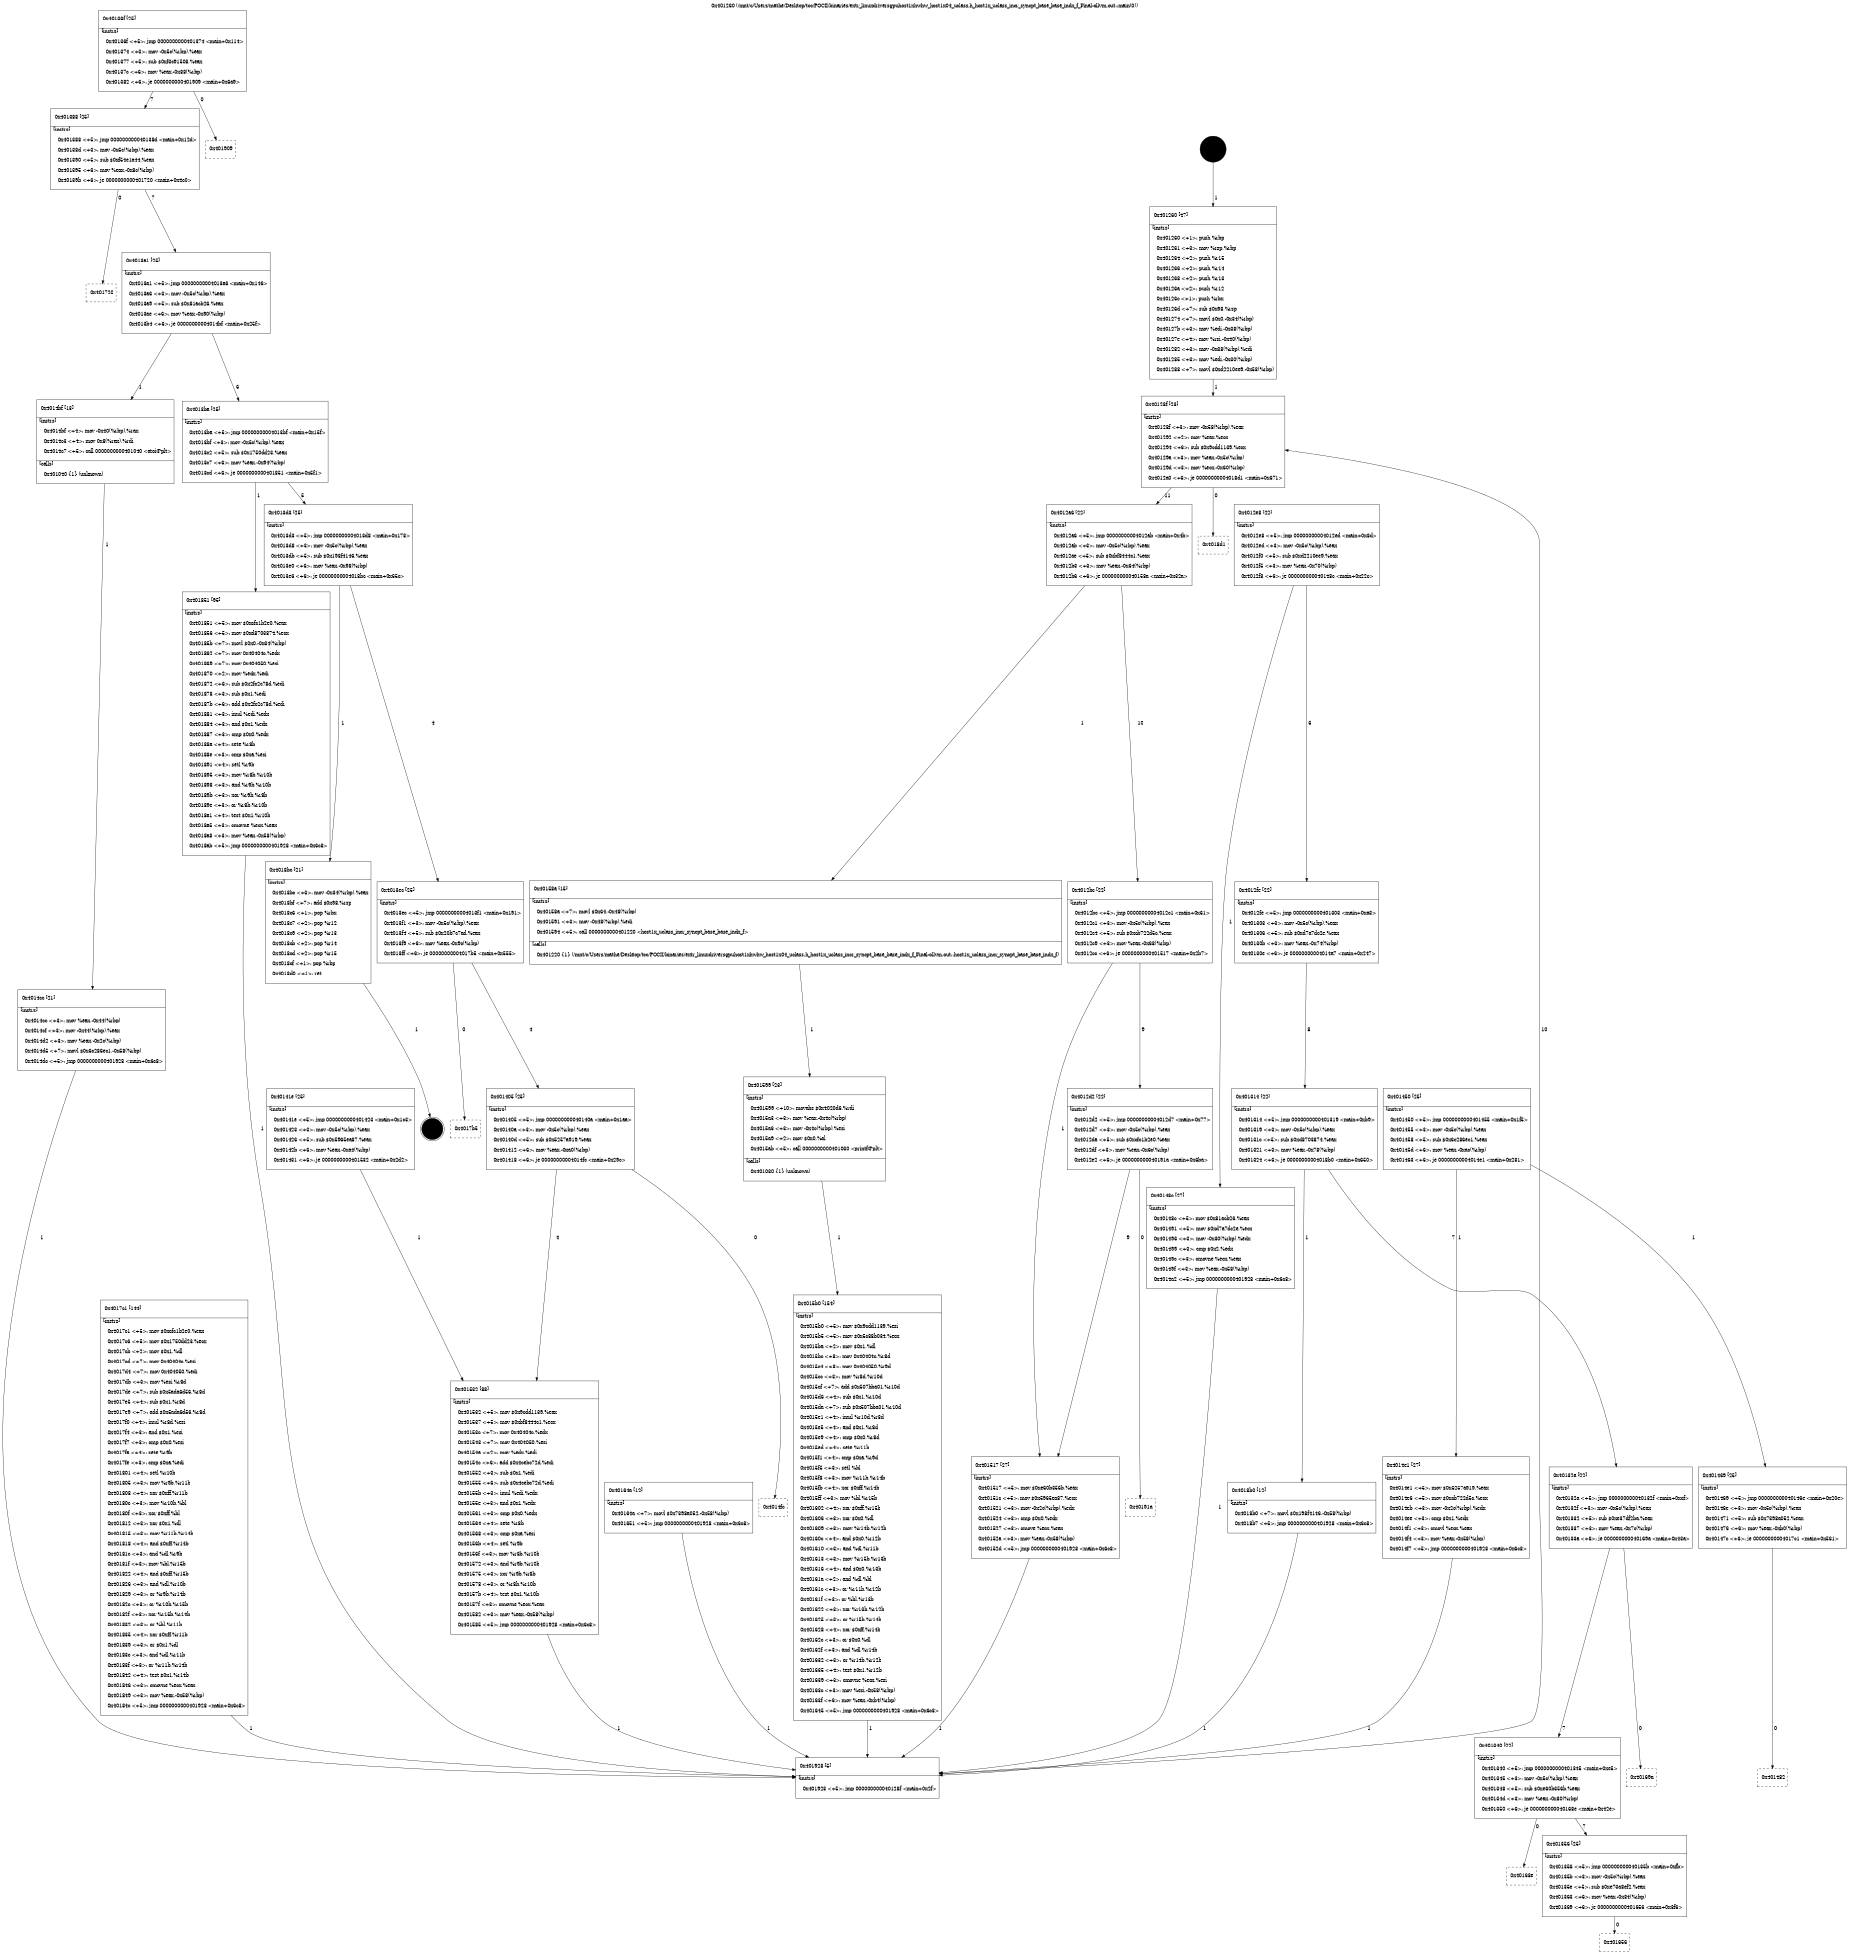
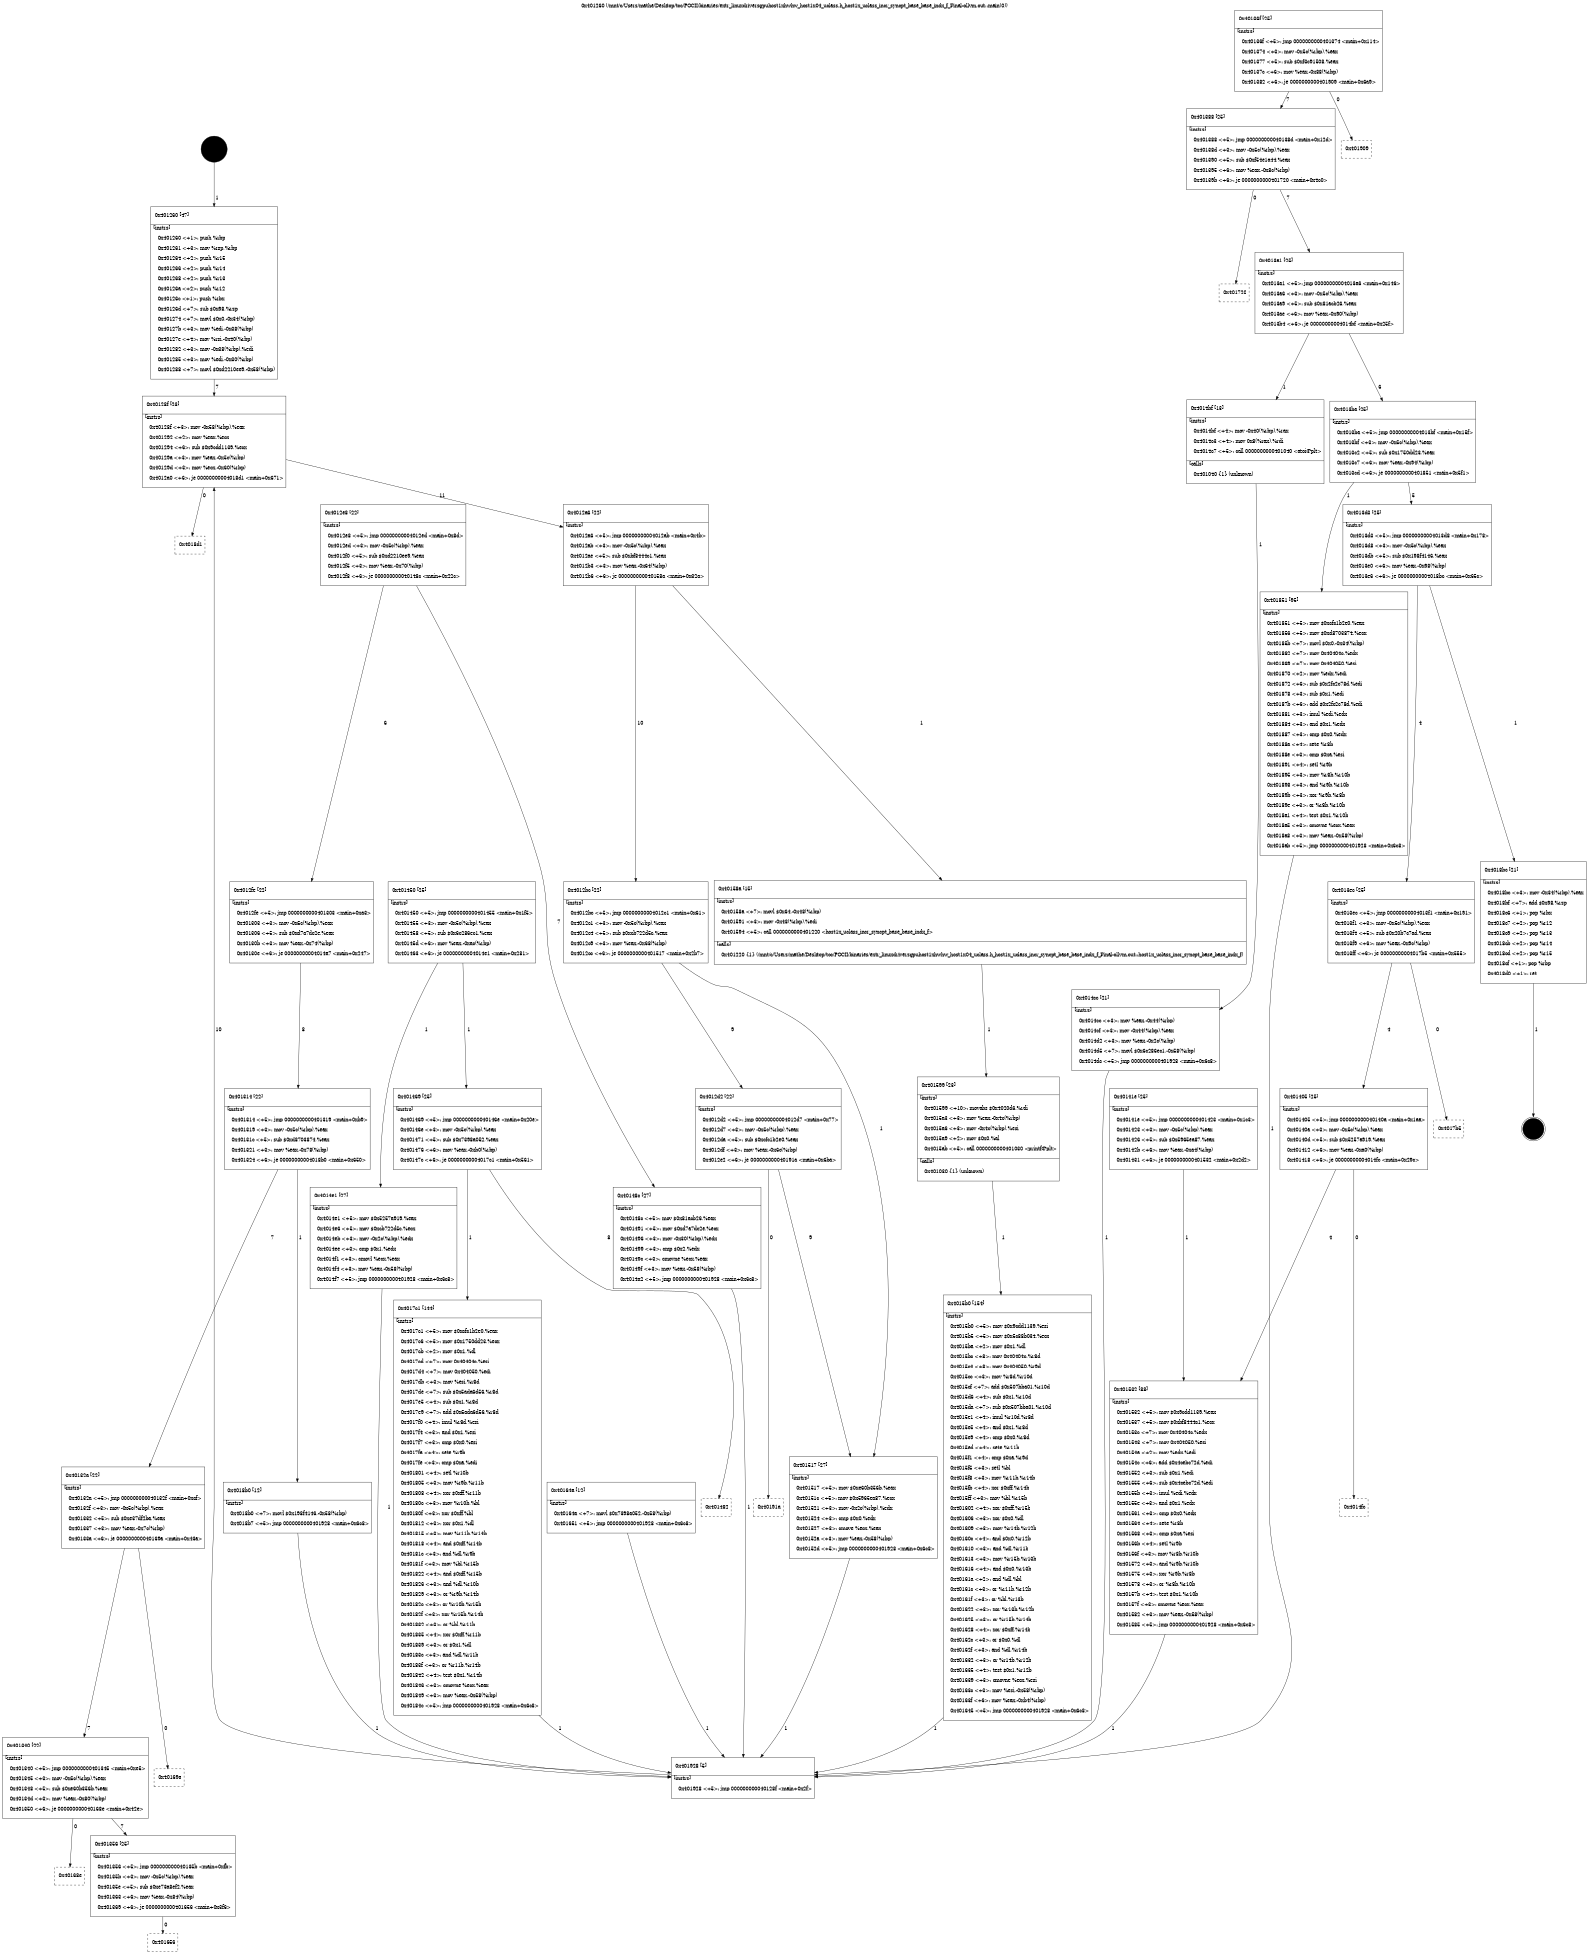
(1215, 388) -> (216, 388)
(1230, 922) -> (558, 922)
none -> (467, 1233)
(1775, 1729) -> (608, 1238)
